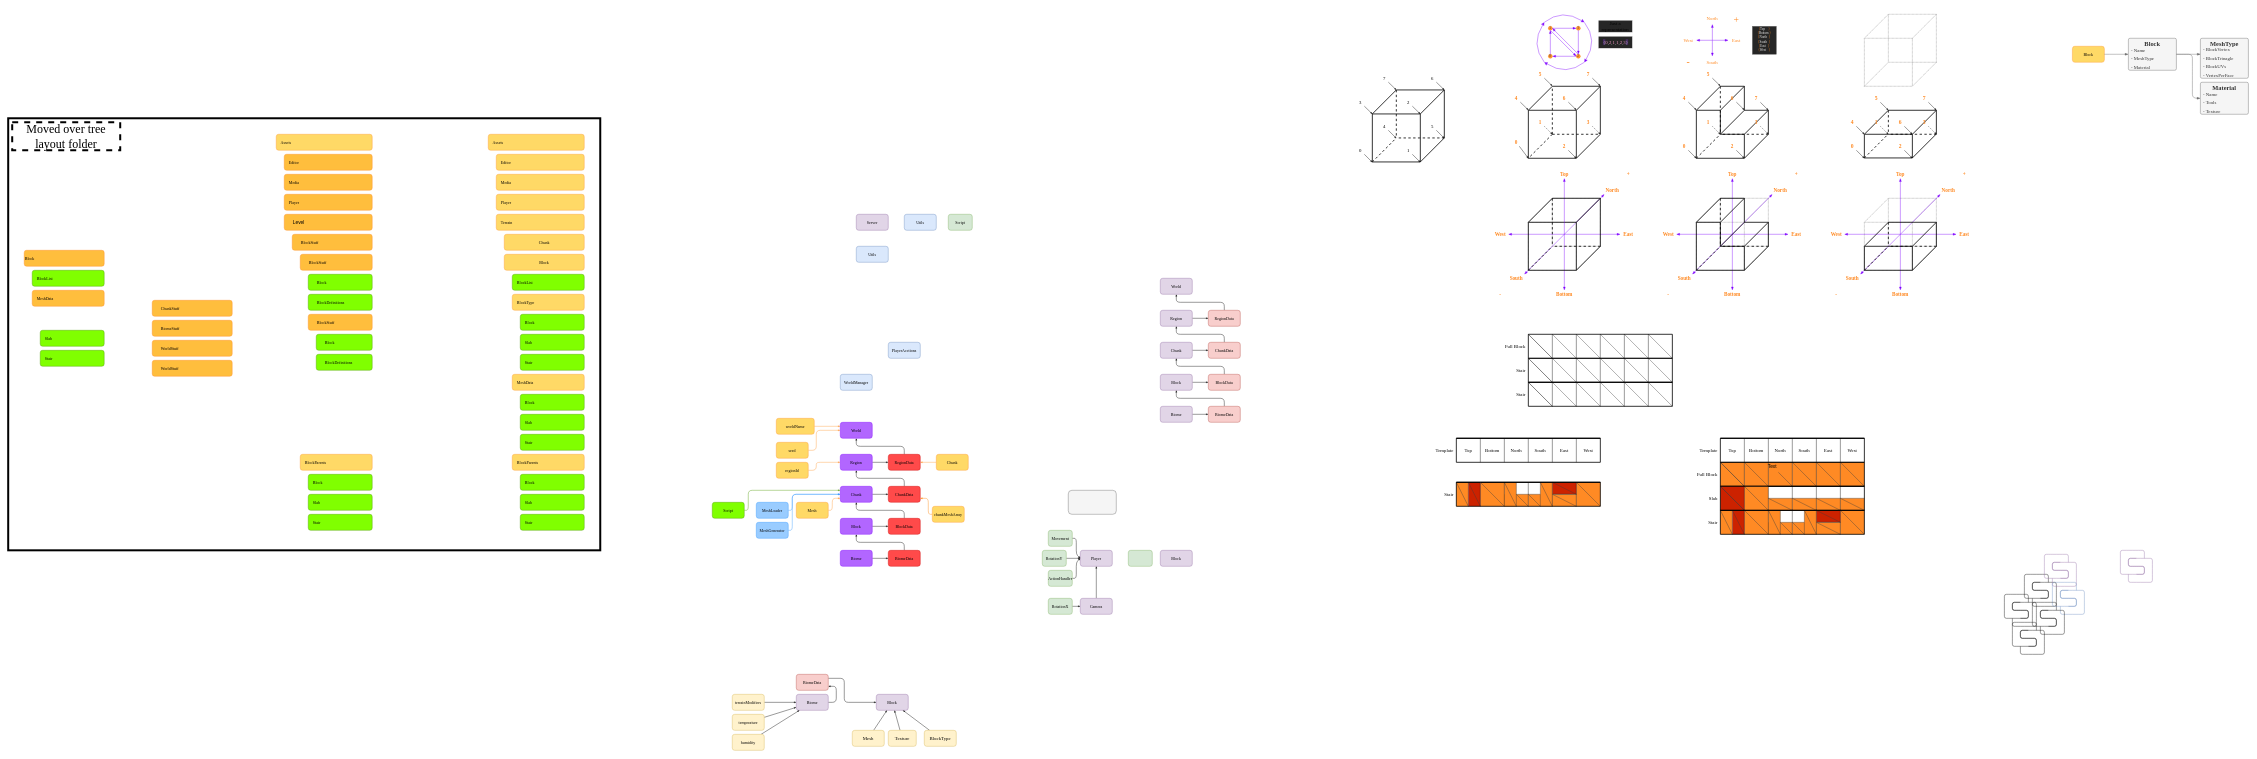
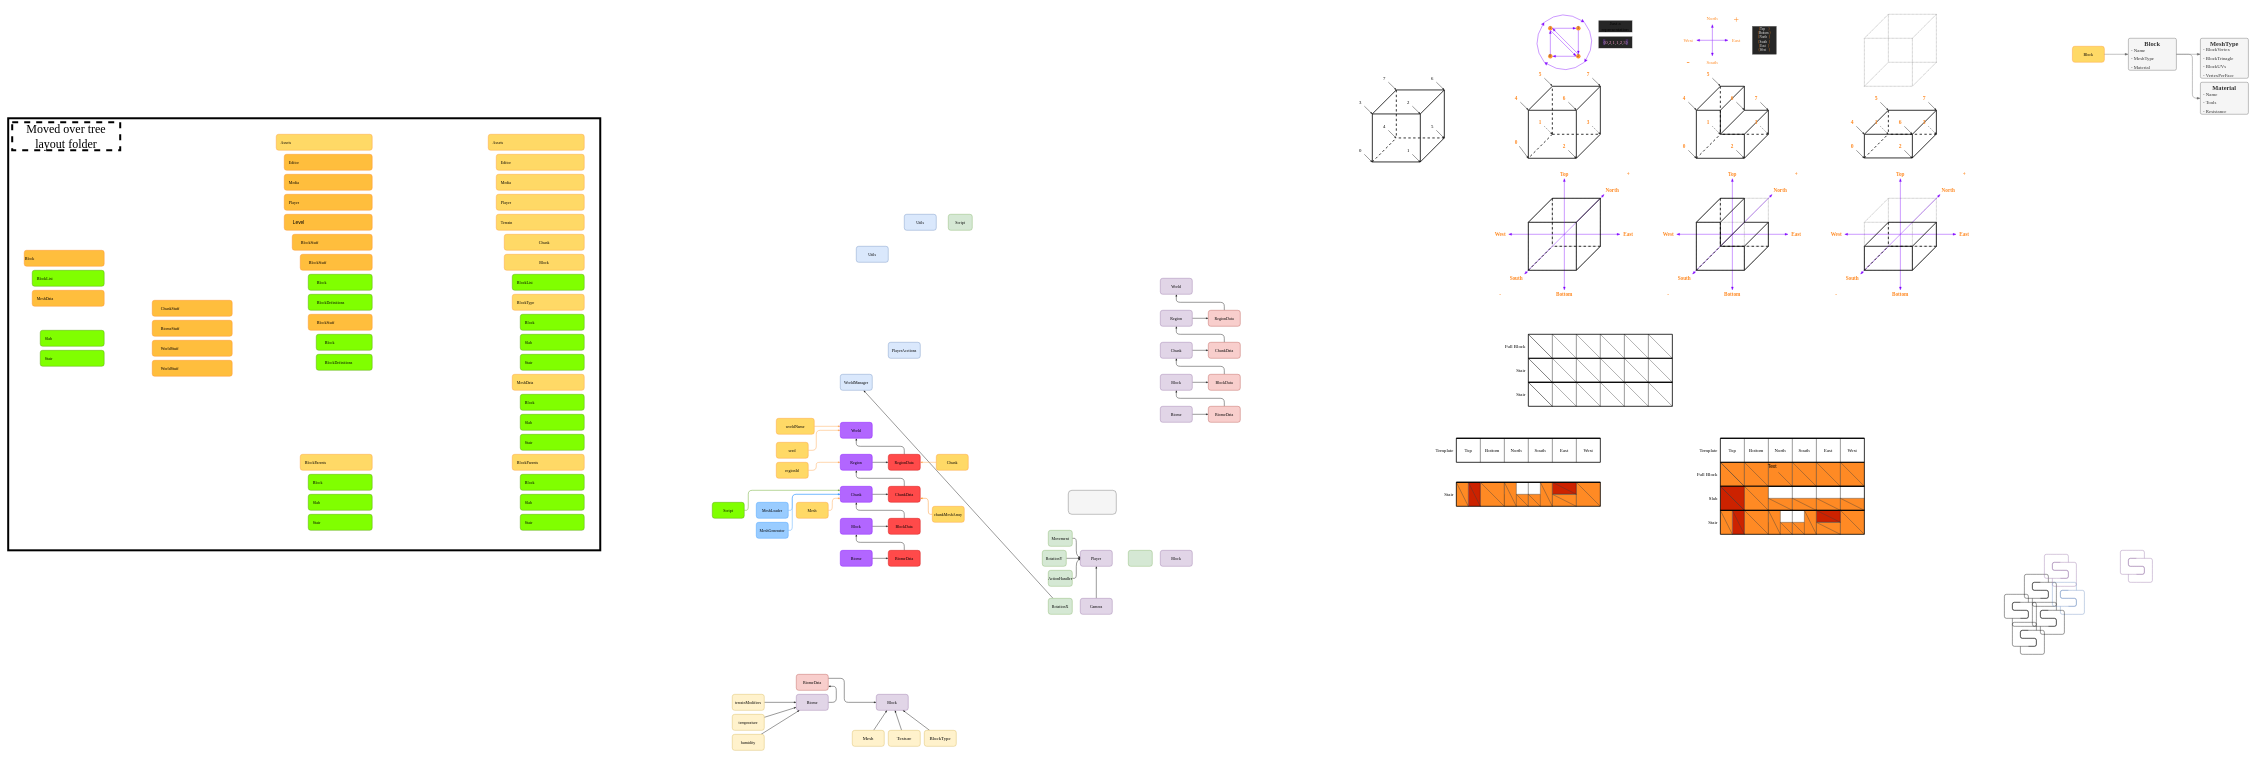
(2218, 101) -> (2223, 101)
(872, 222) -> none
(1076, 606) -> (866, 392)
(902, 738) -> (904, 738)
